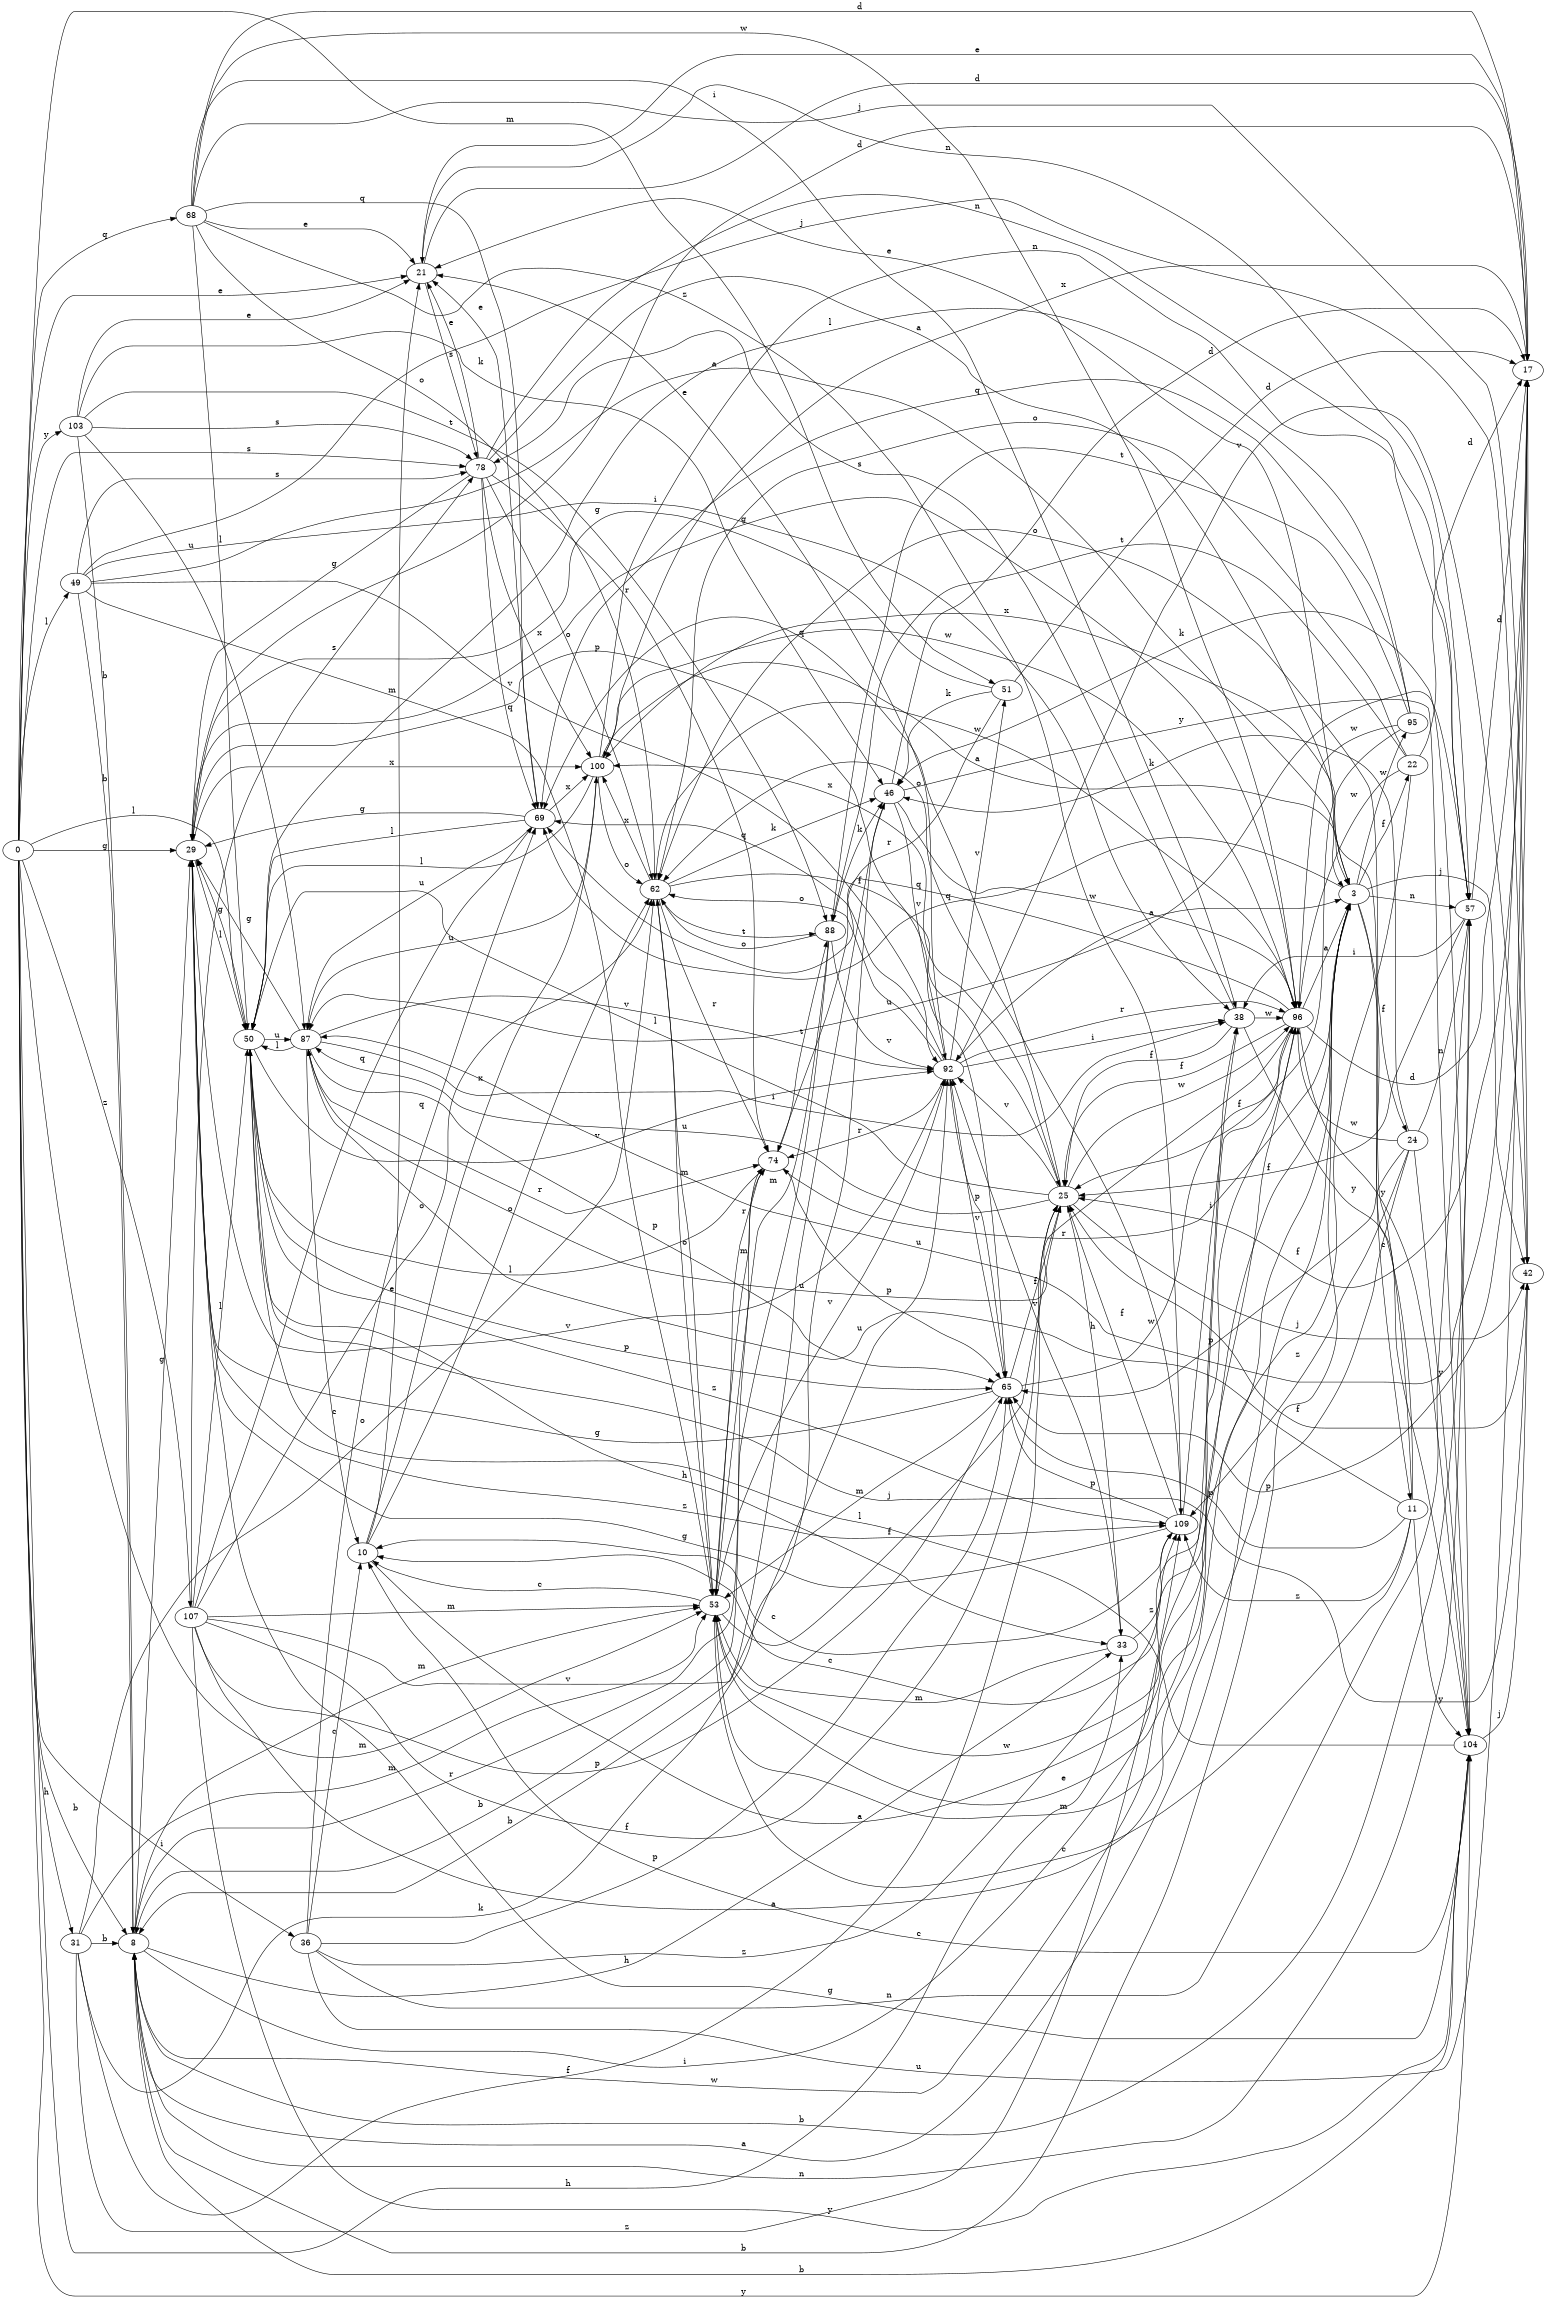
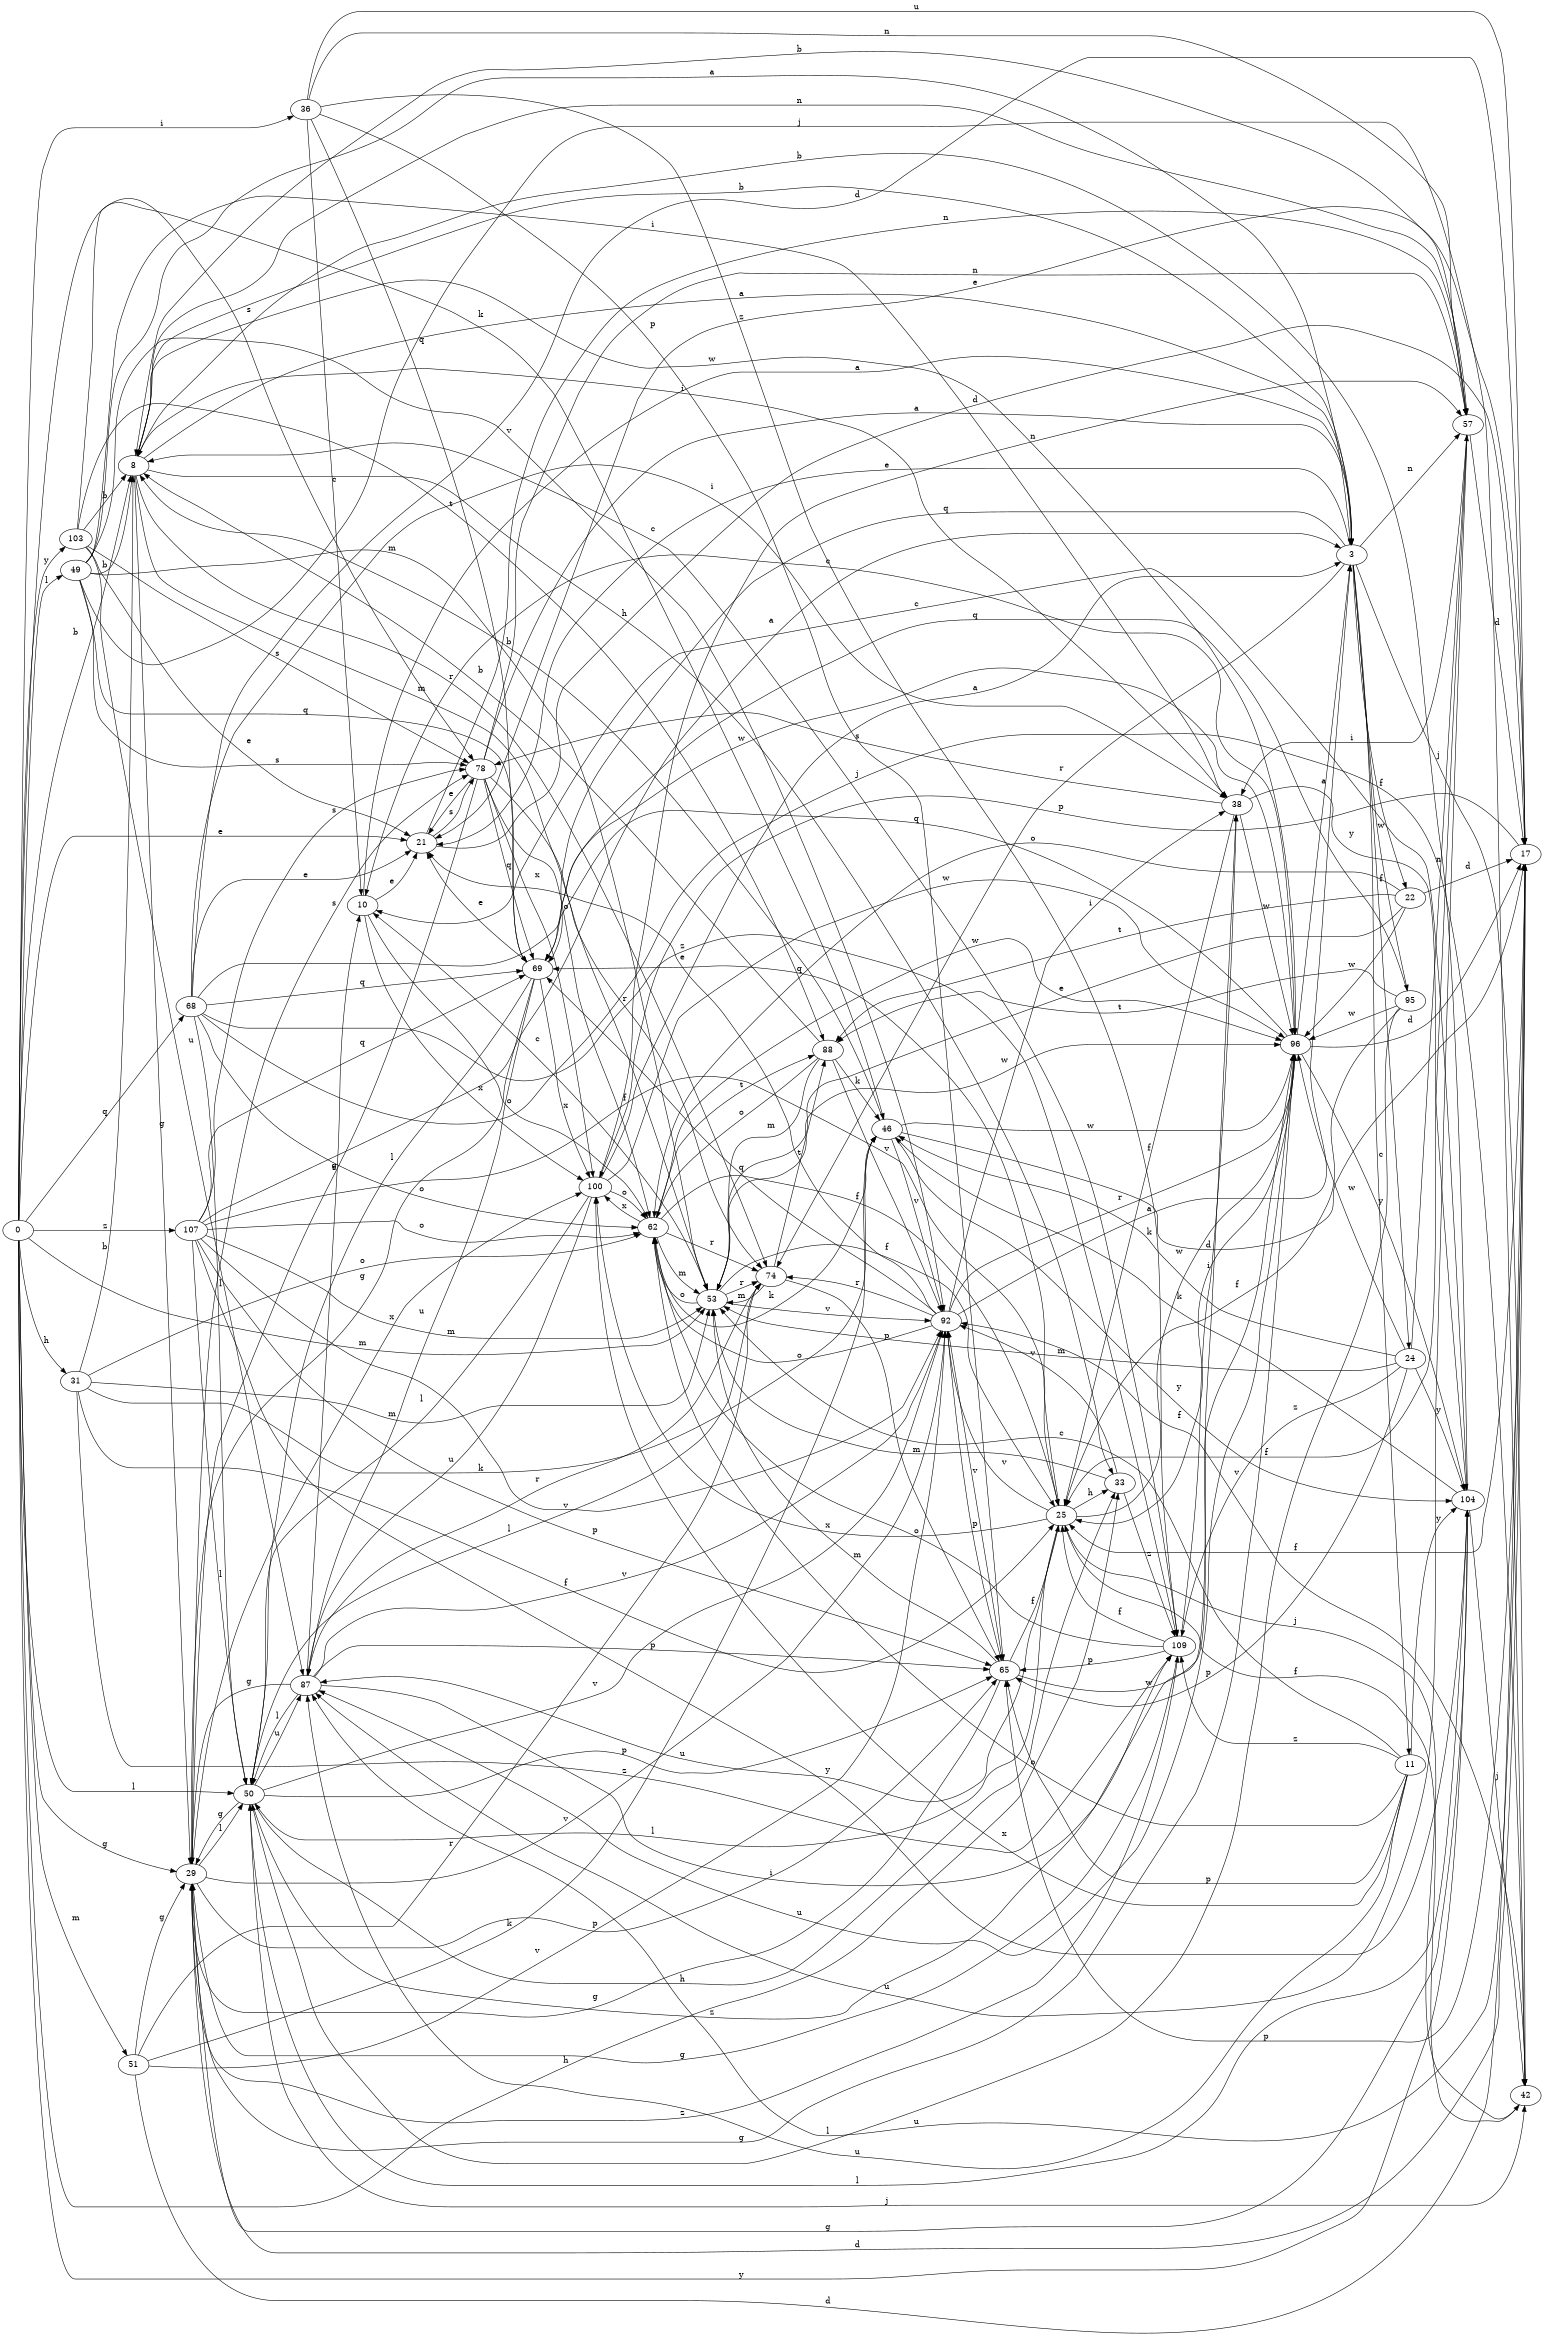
(1064, 285) -> (1061, 807)
none -> (344, 716)
(977, 883) -> (712, 1861)
none -> (213, 1312)
(780, 1636) -> (904, 857)
